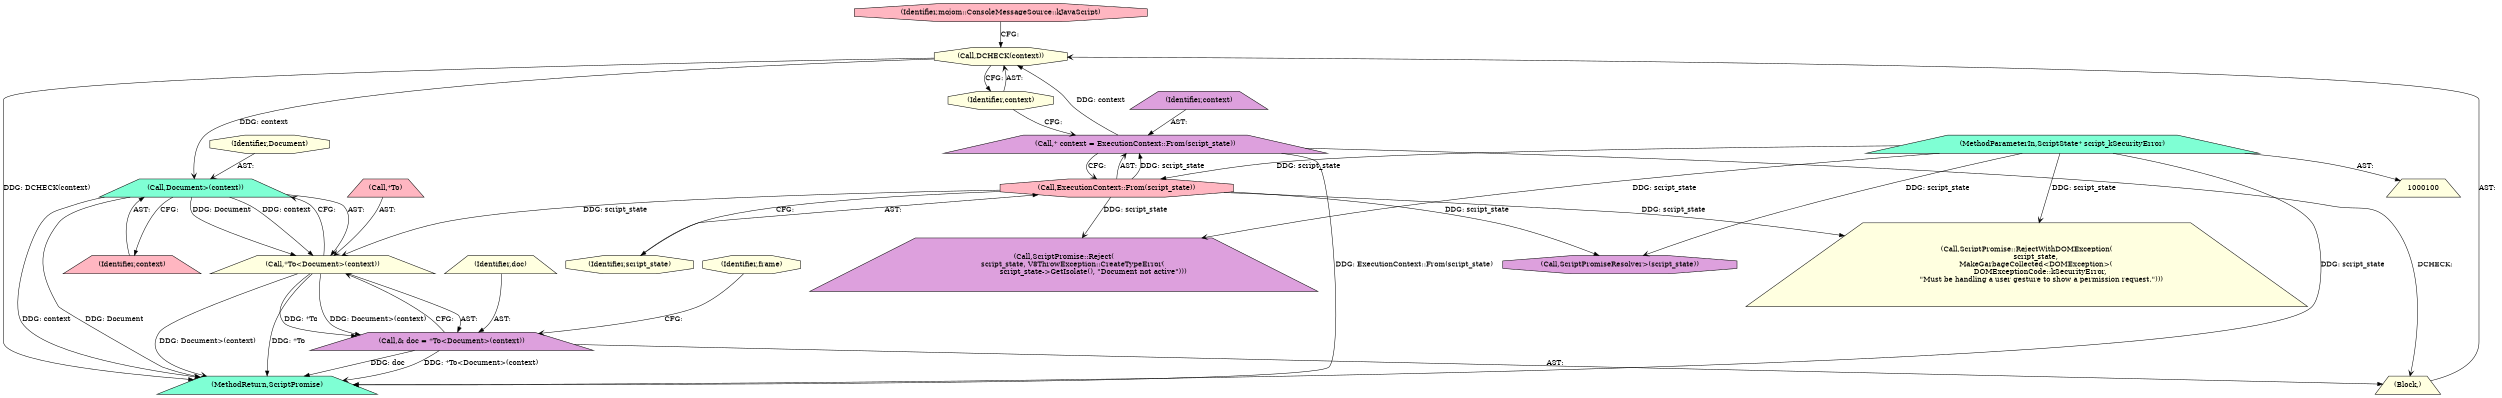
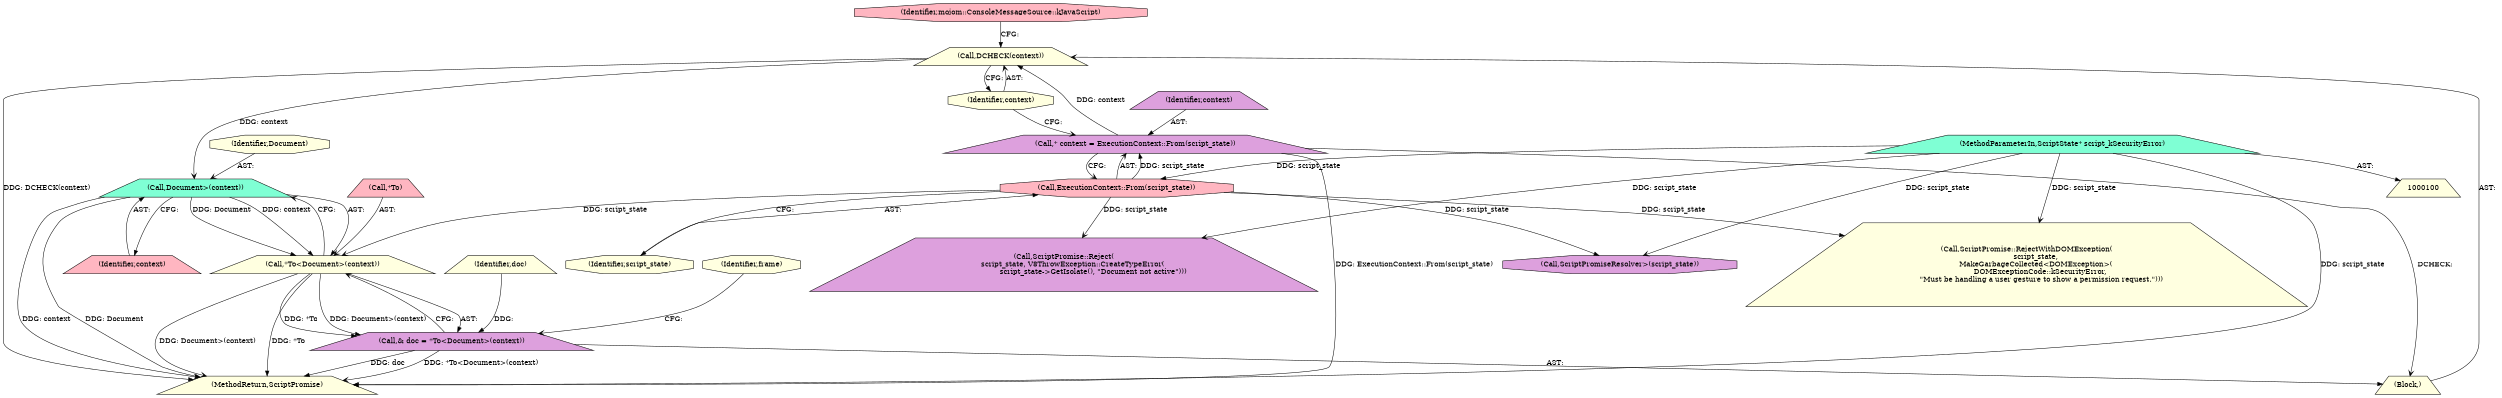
(1001, 56) -> (1001, 56)
(504, 319) -> (505, 319)
(267, 385) -> (267, 385)
